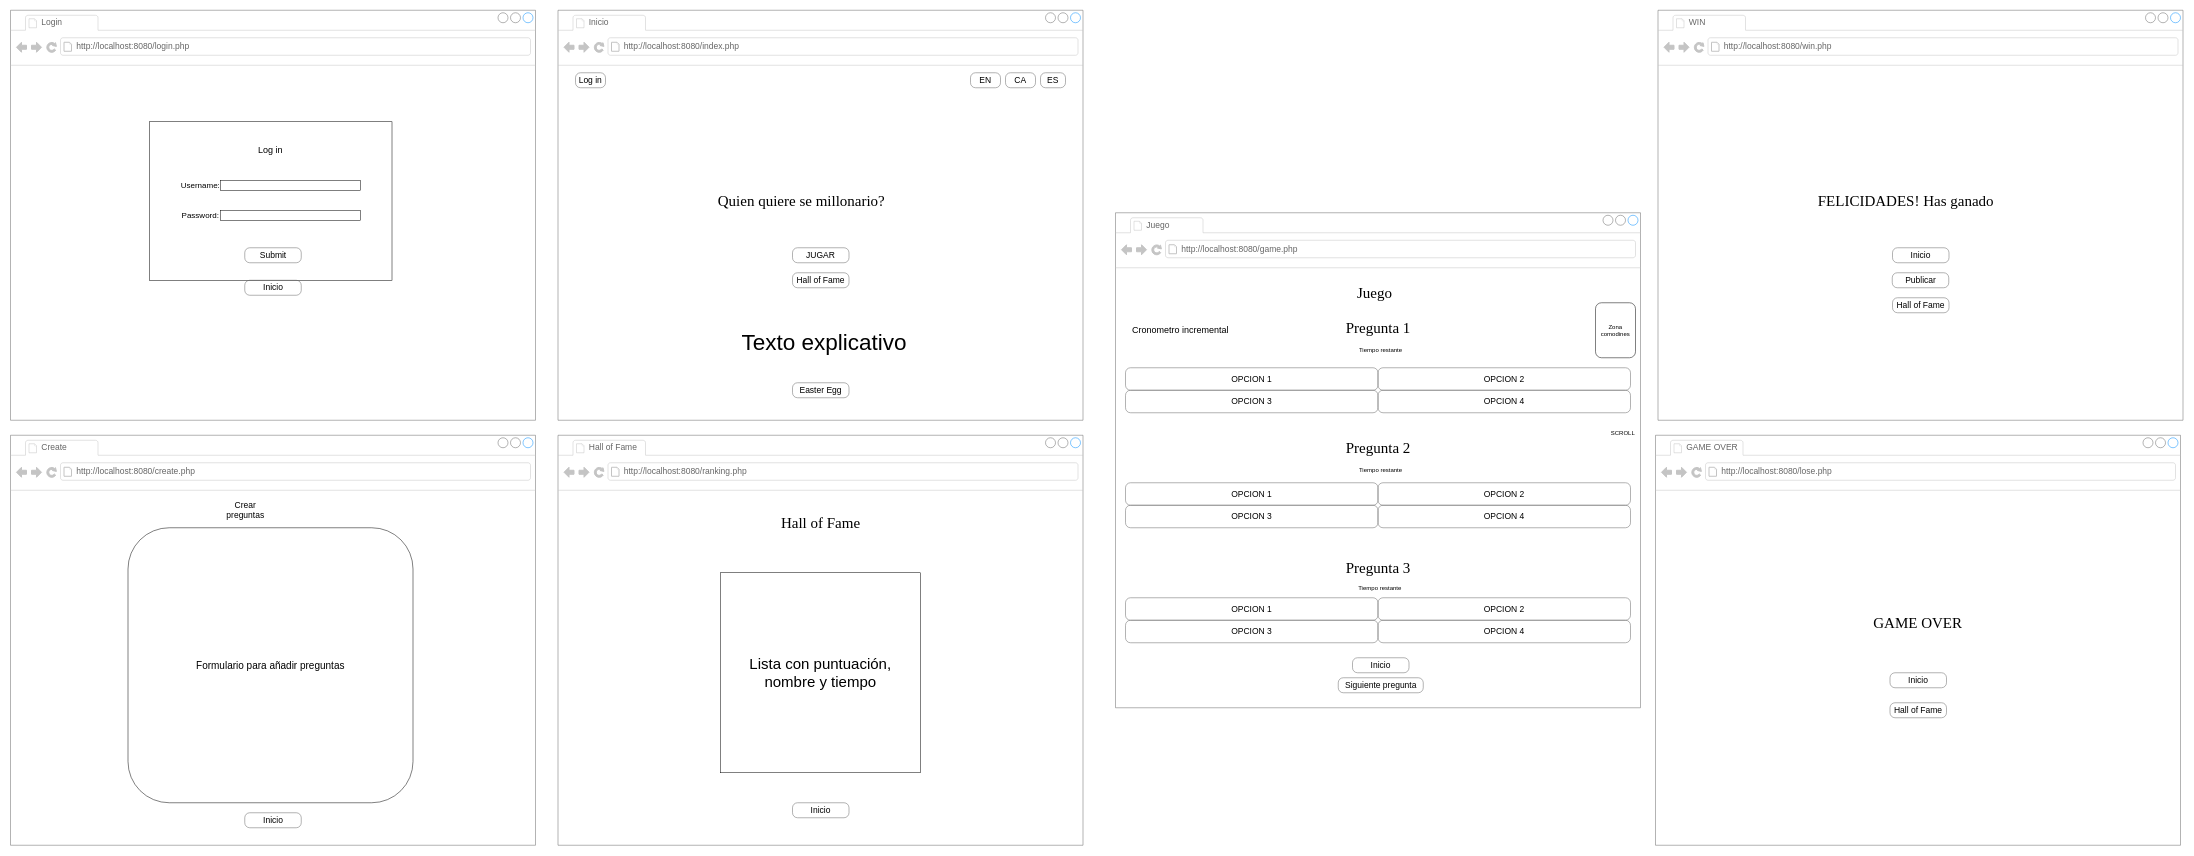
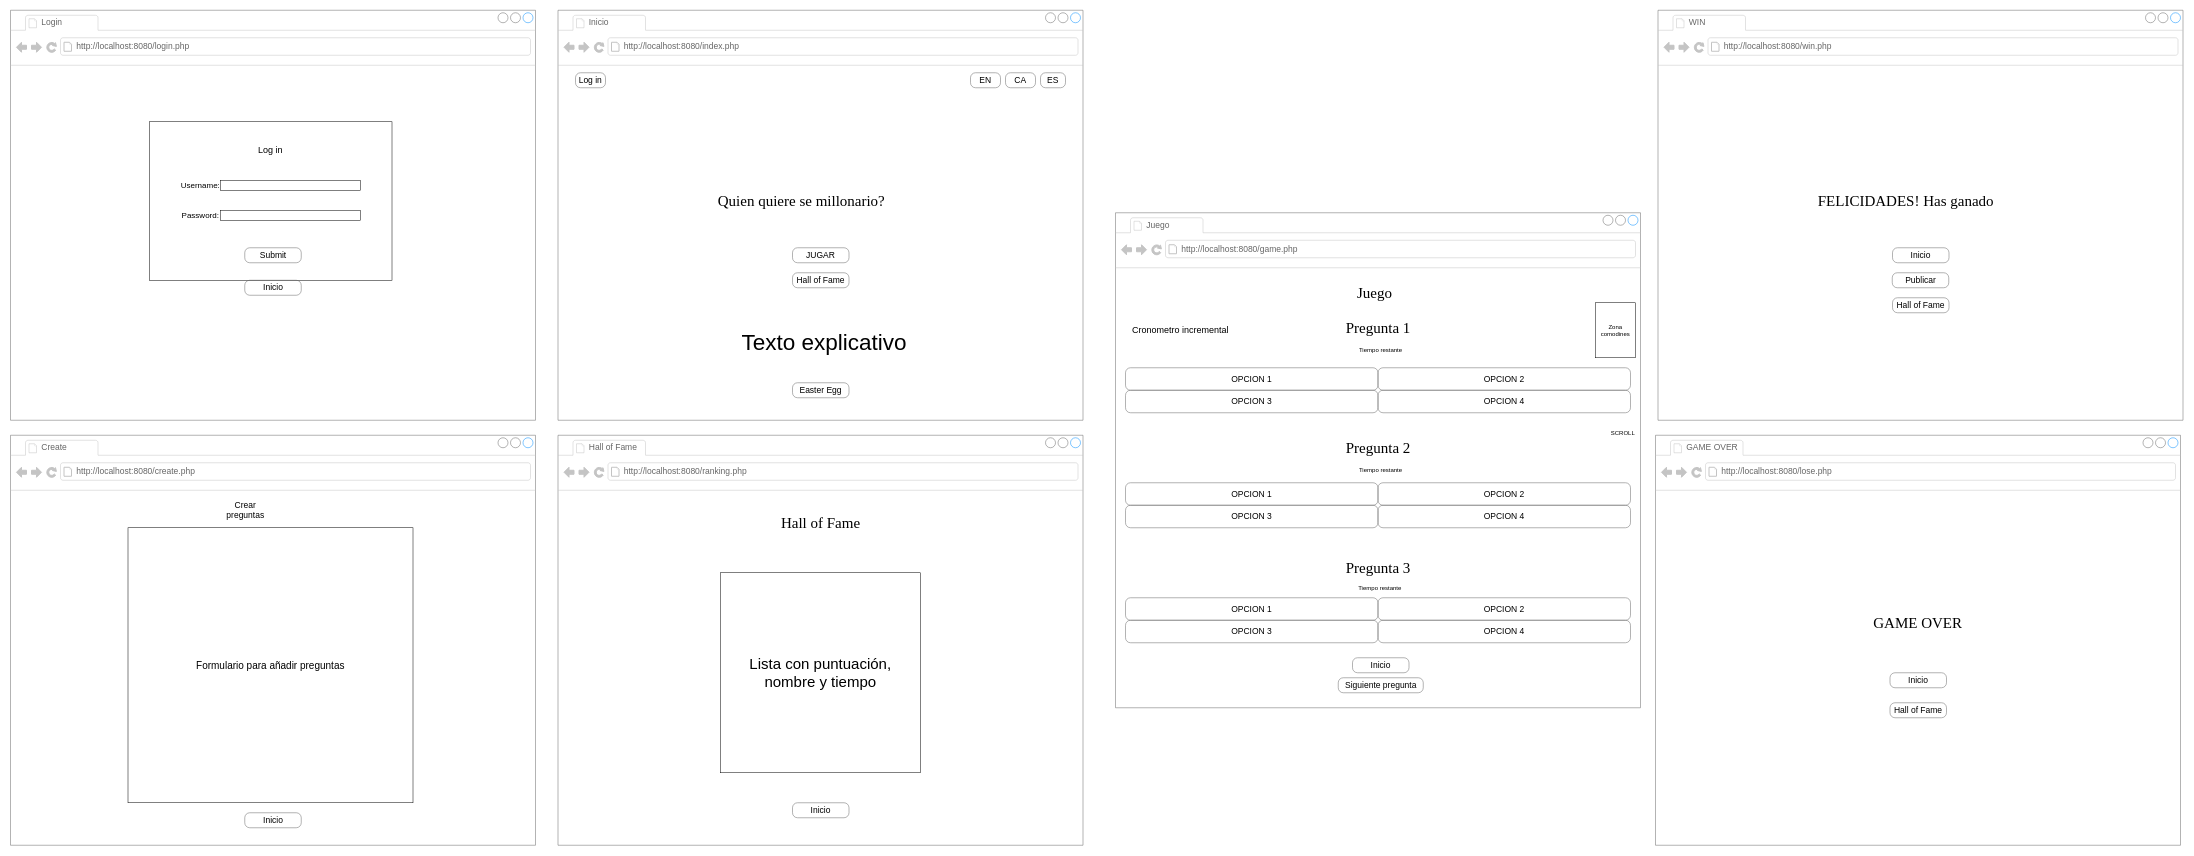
(1615, 330) -> (1615, 330)
(270, 665) -> (270, 665)
